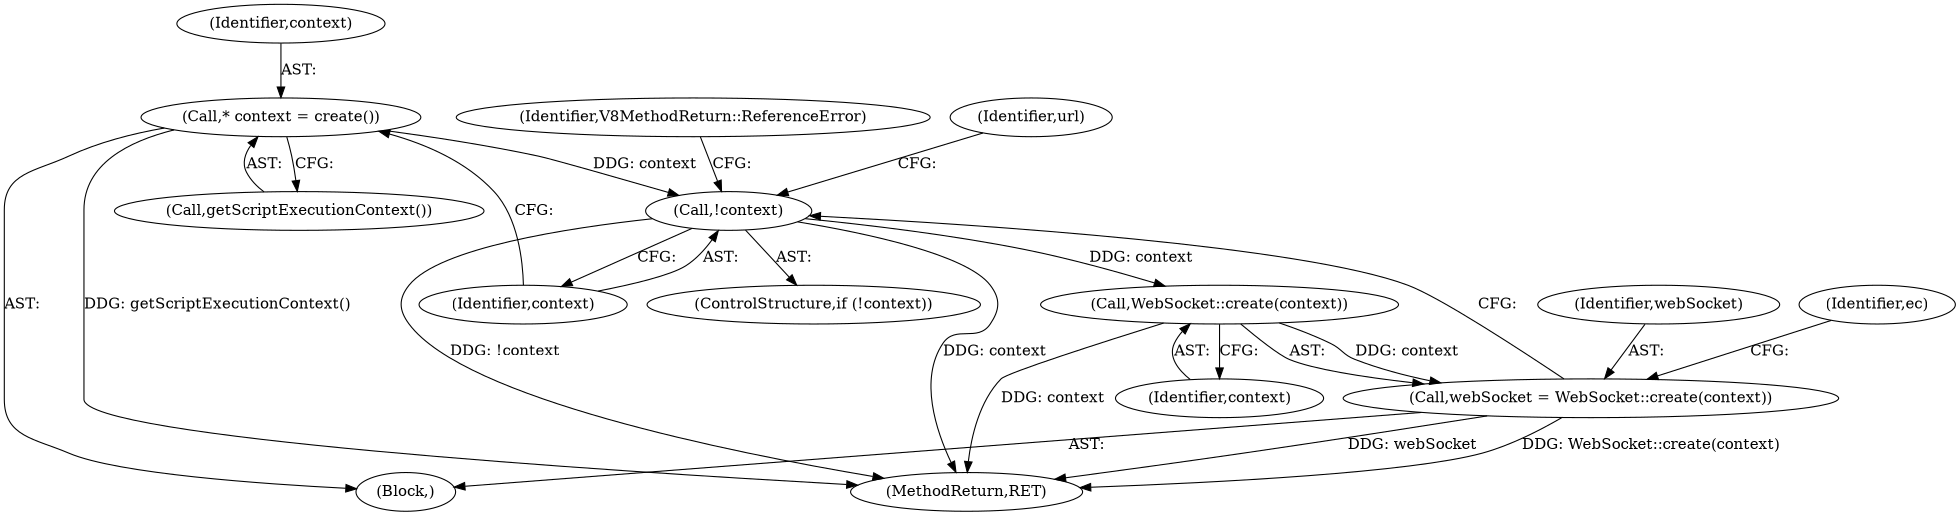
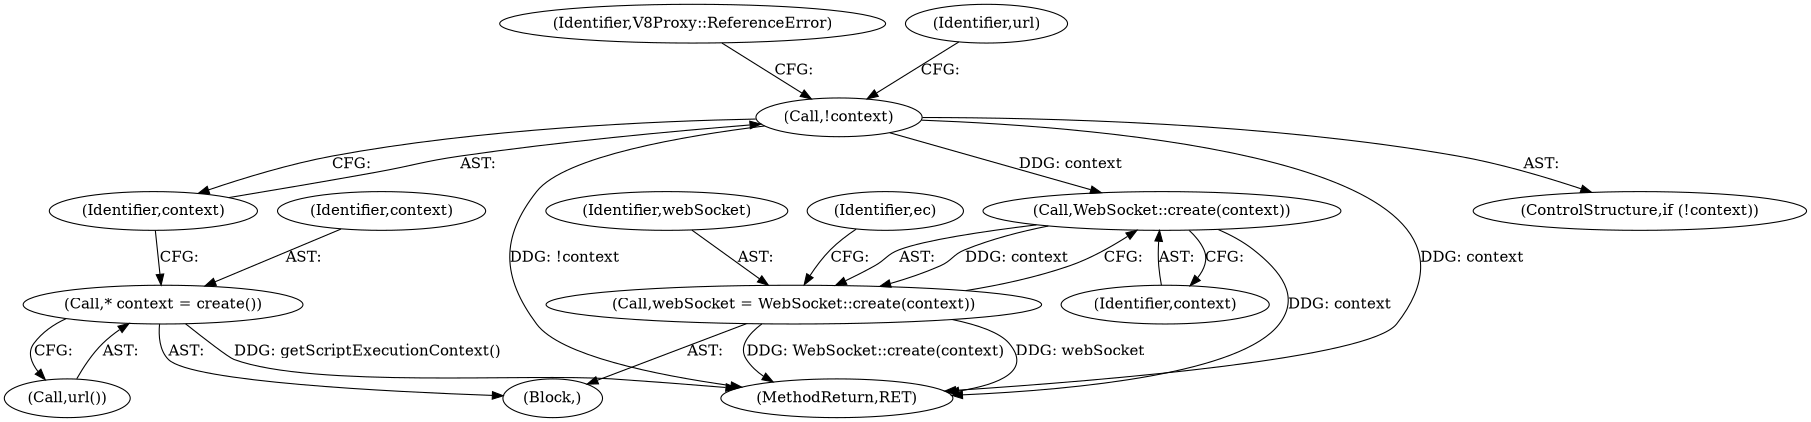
(693, 117) -> (693, 24)
(528, 154) -> none
(299, 211) -> (67, 398)
(1207, 247) -> (1050, 272)
